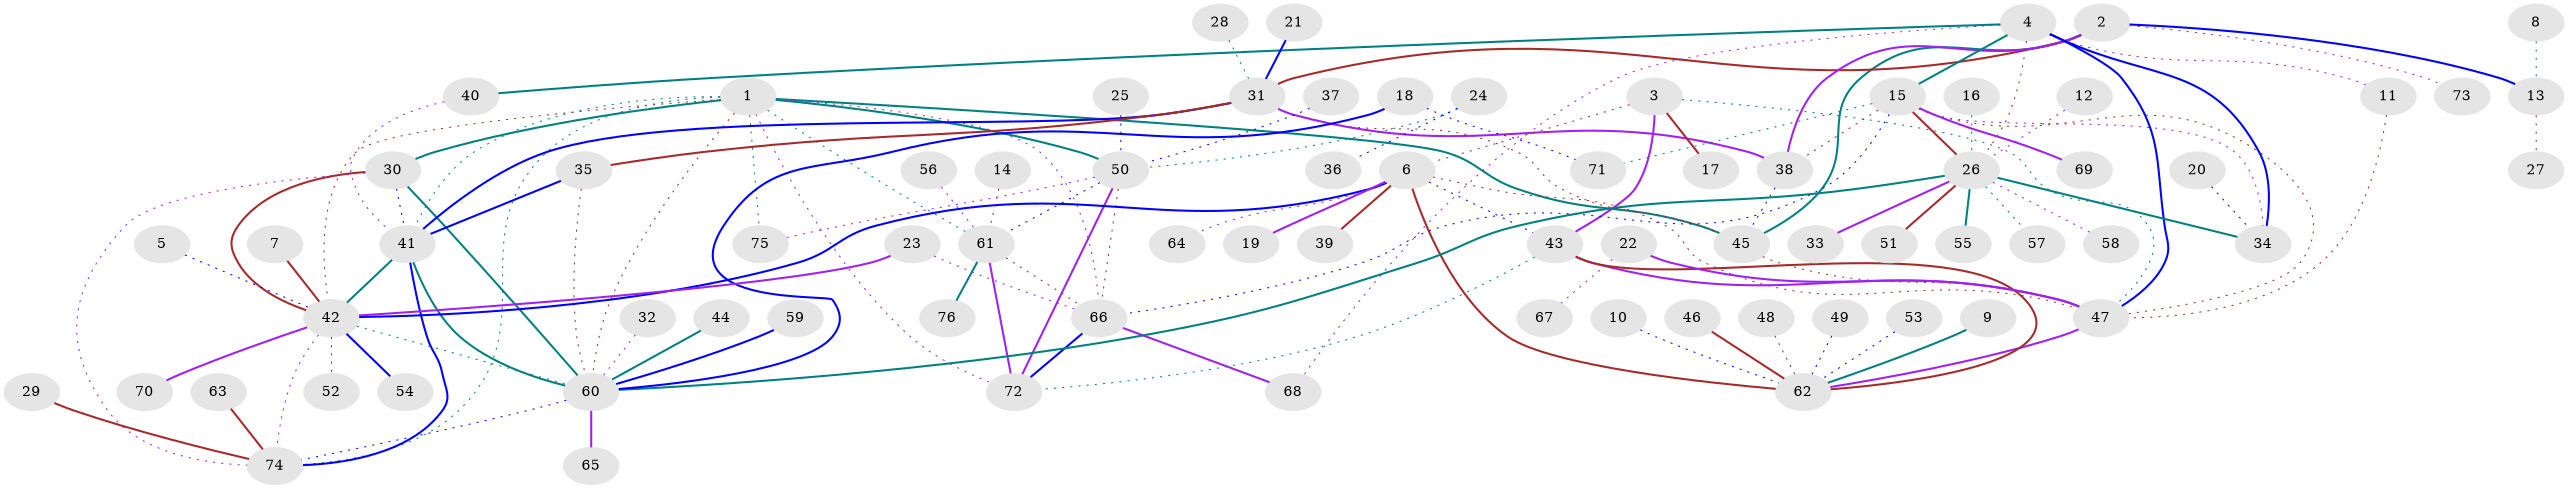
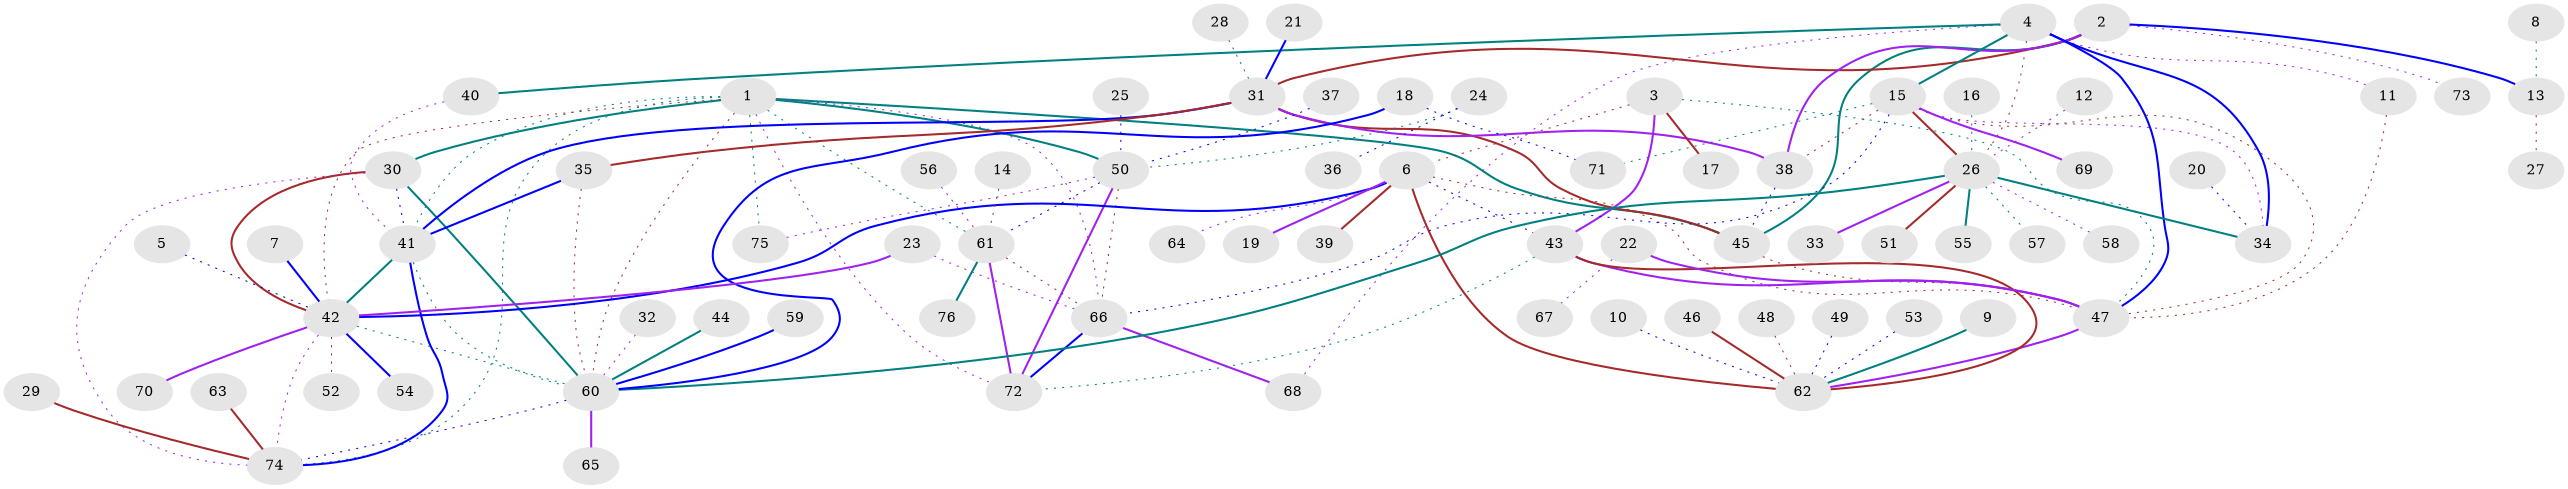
(1518, 152) -> (1518, 152)
(303, 281) -> (303, 281)
(471, 346) -> (471, 346)
